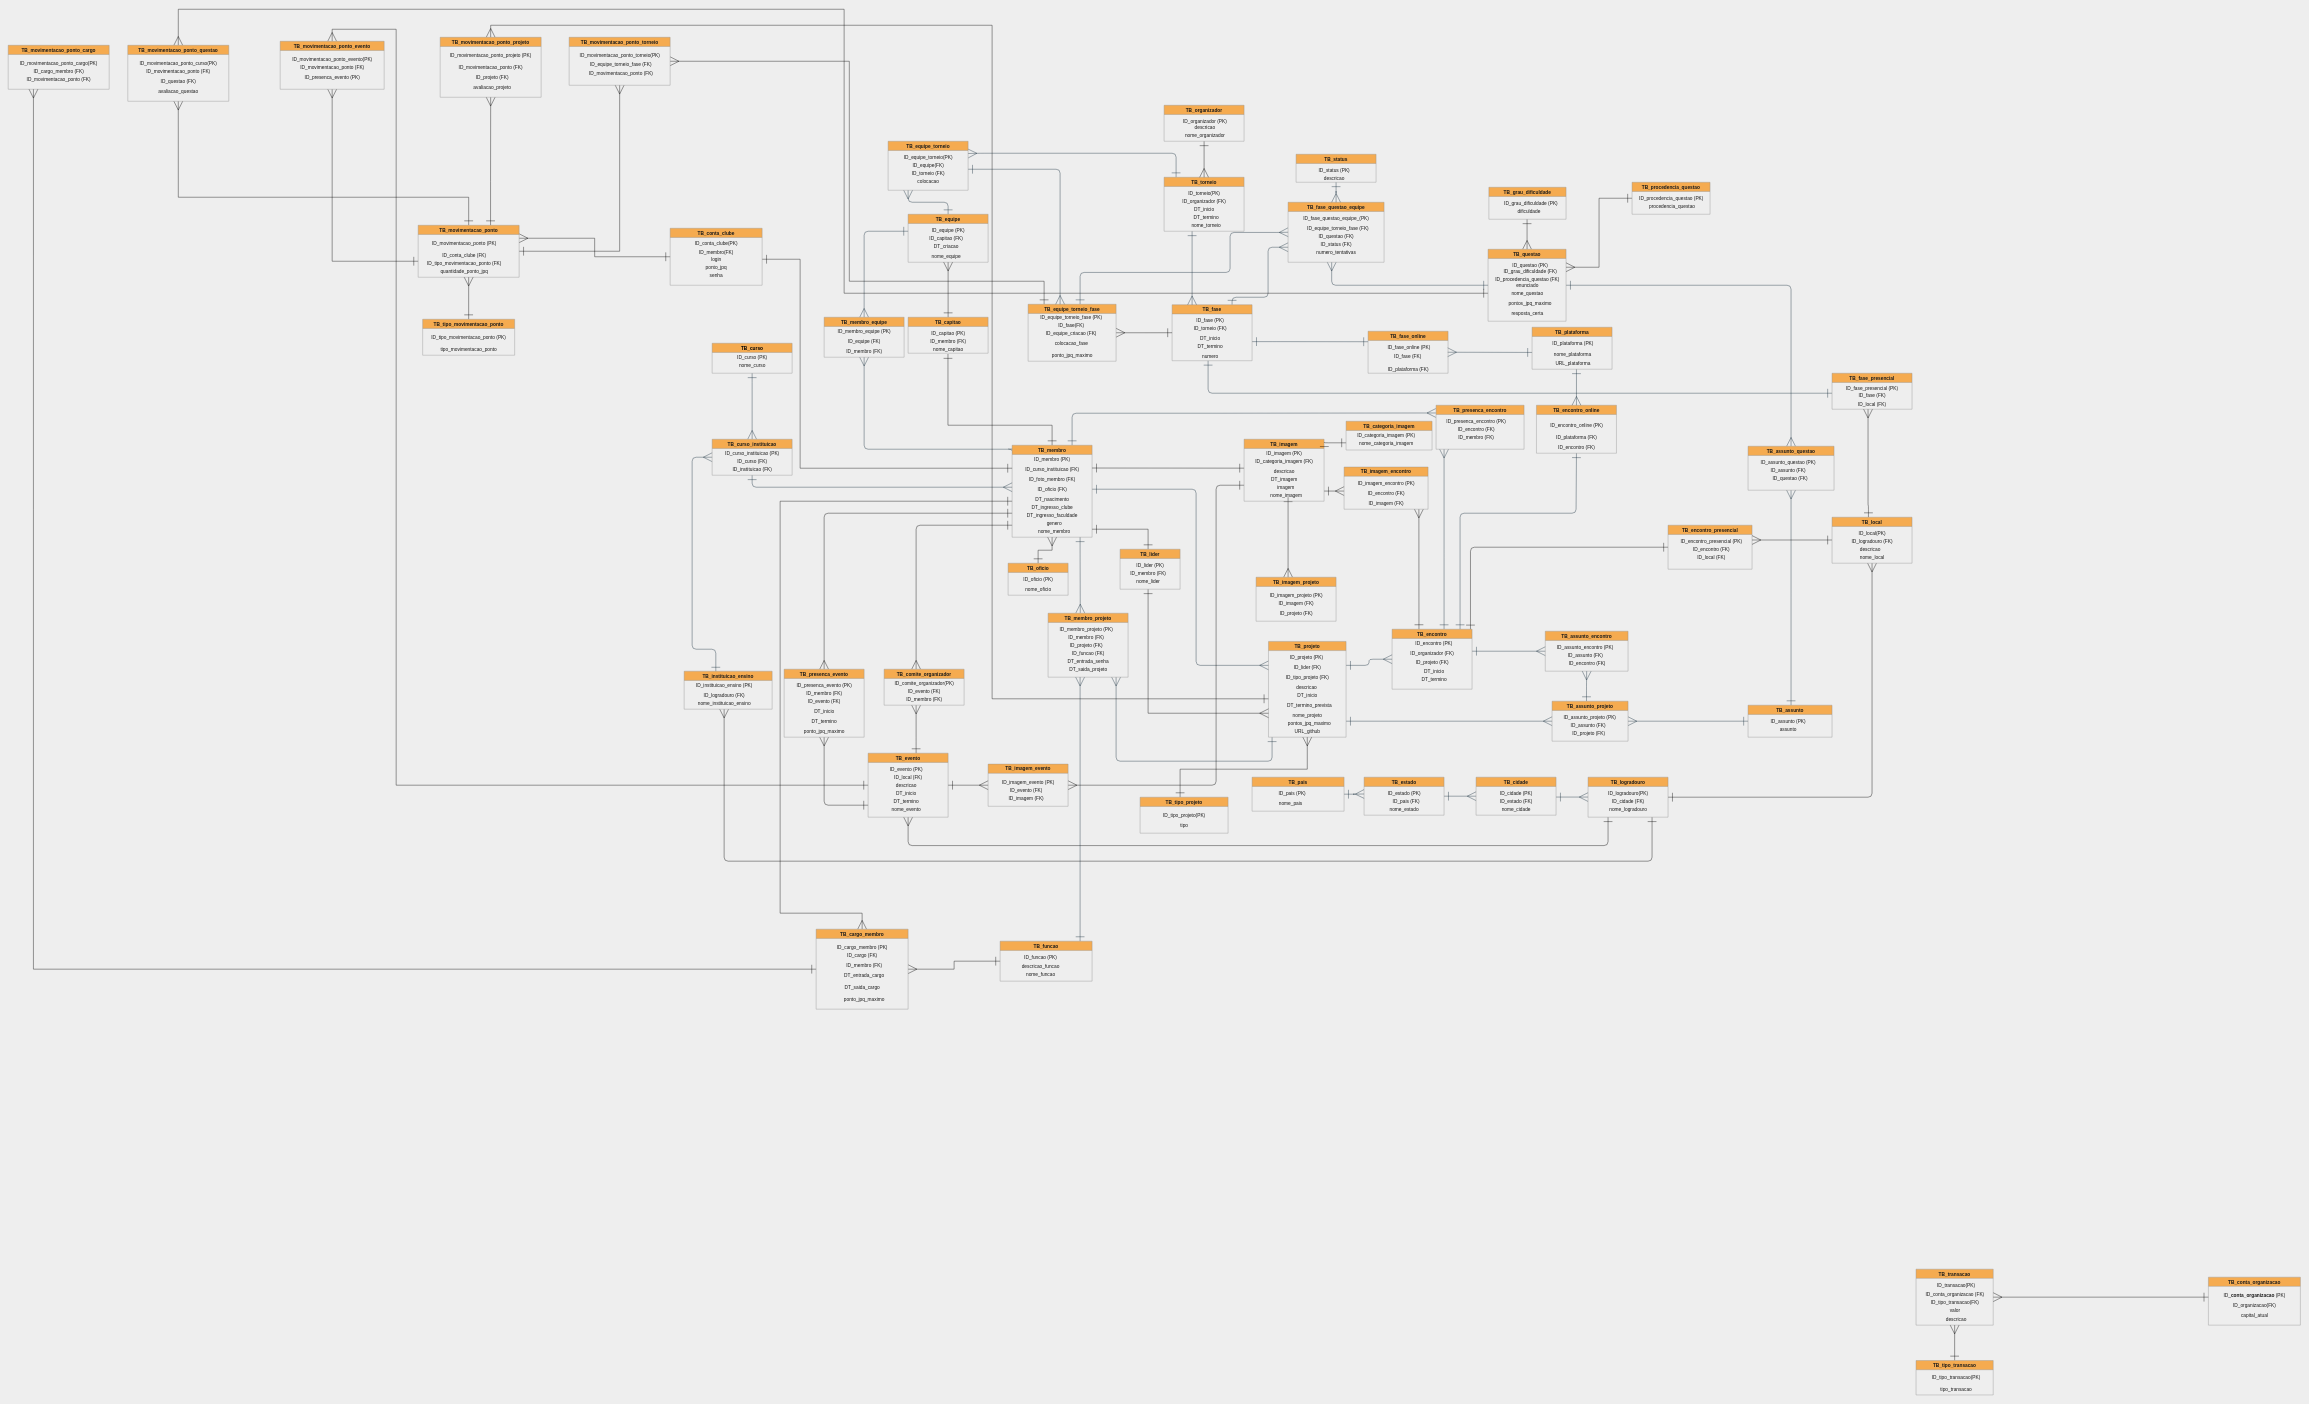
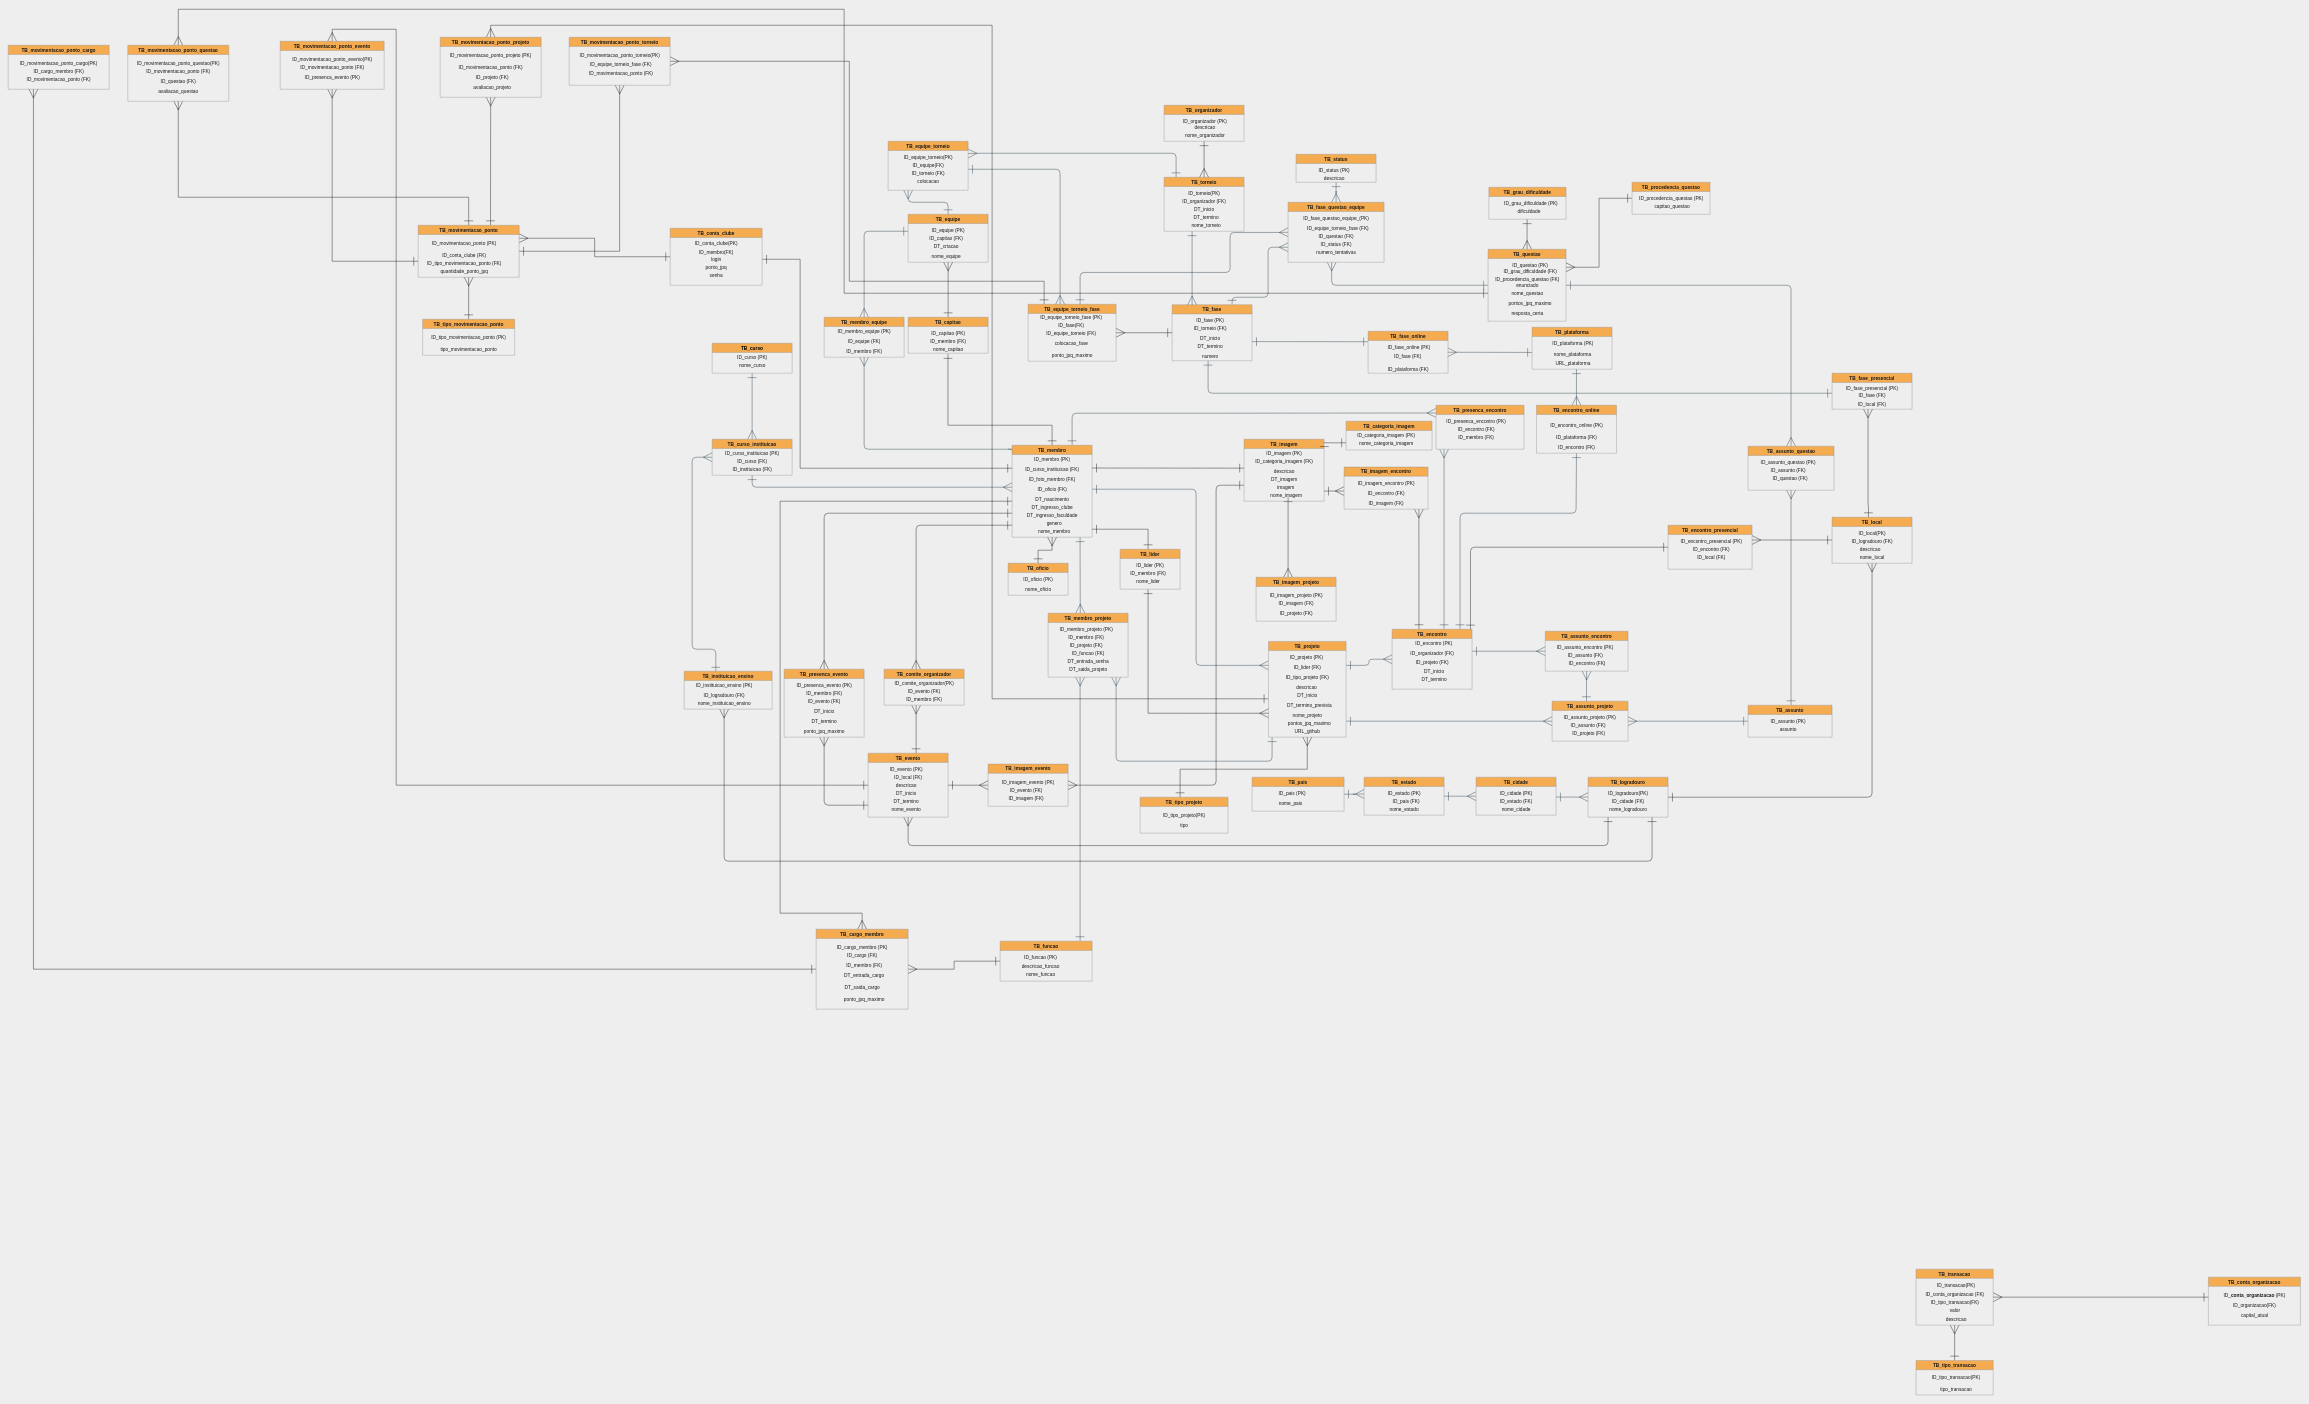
(178, 63) -> (178, 63)
(1672, 206) -> (1672, 206)
(1071, 333) -> (1071, 333)
